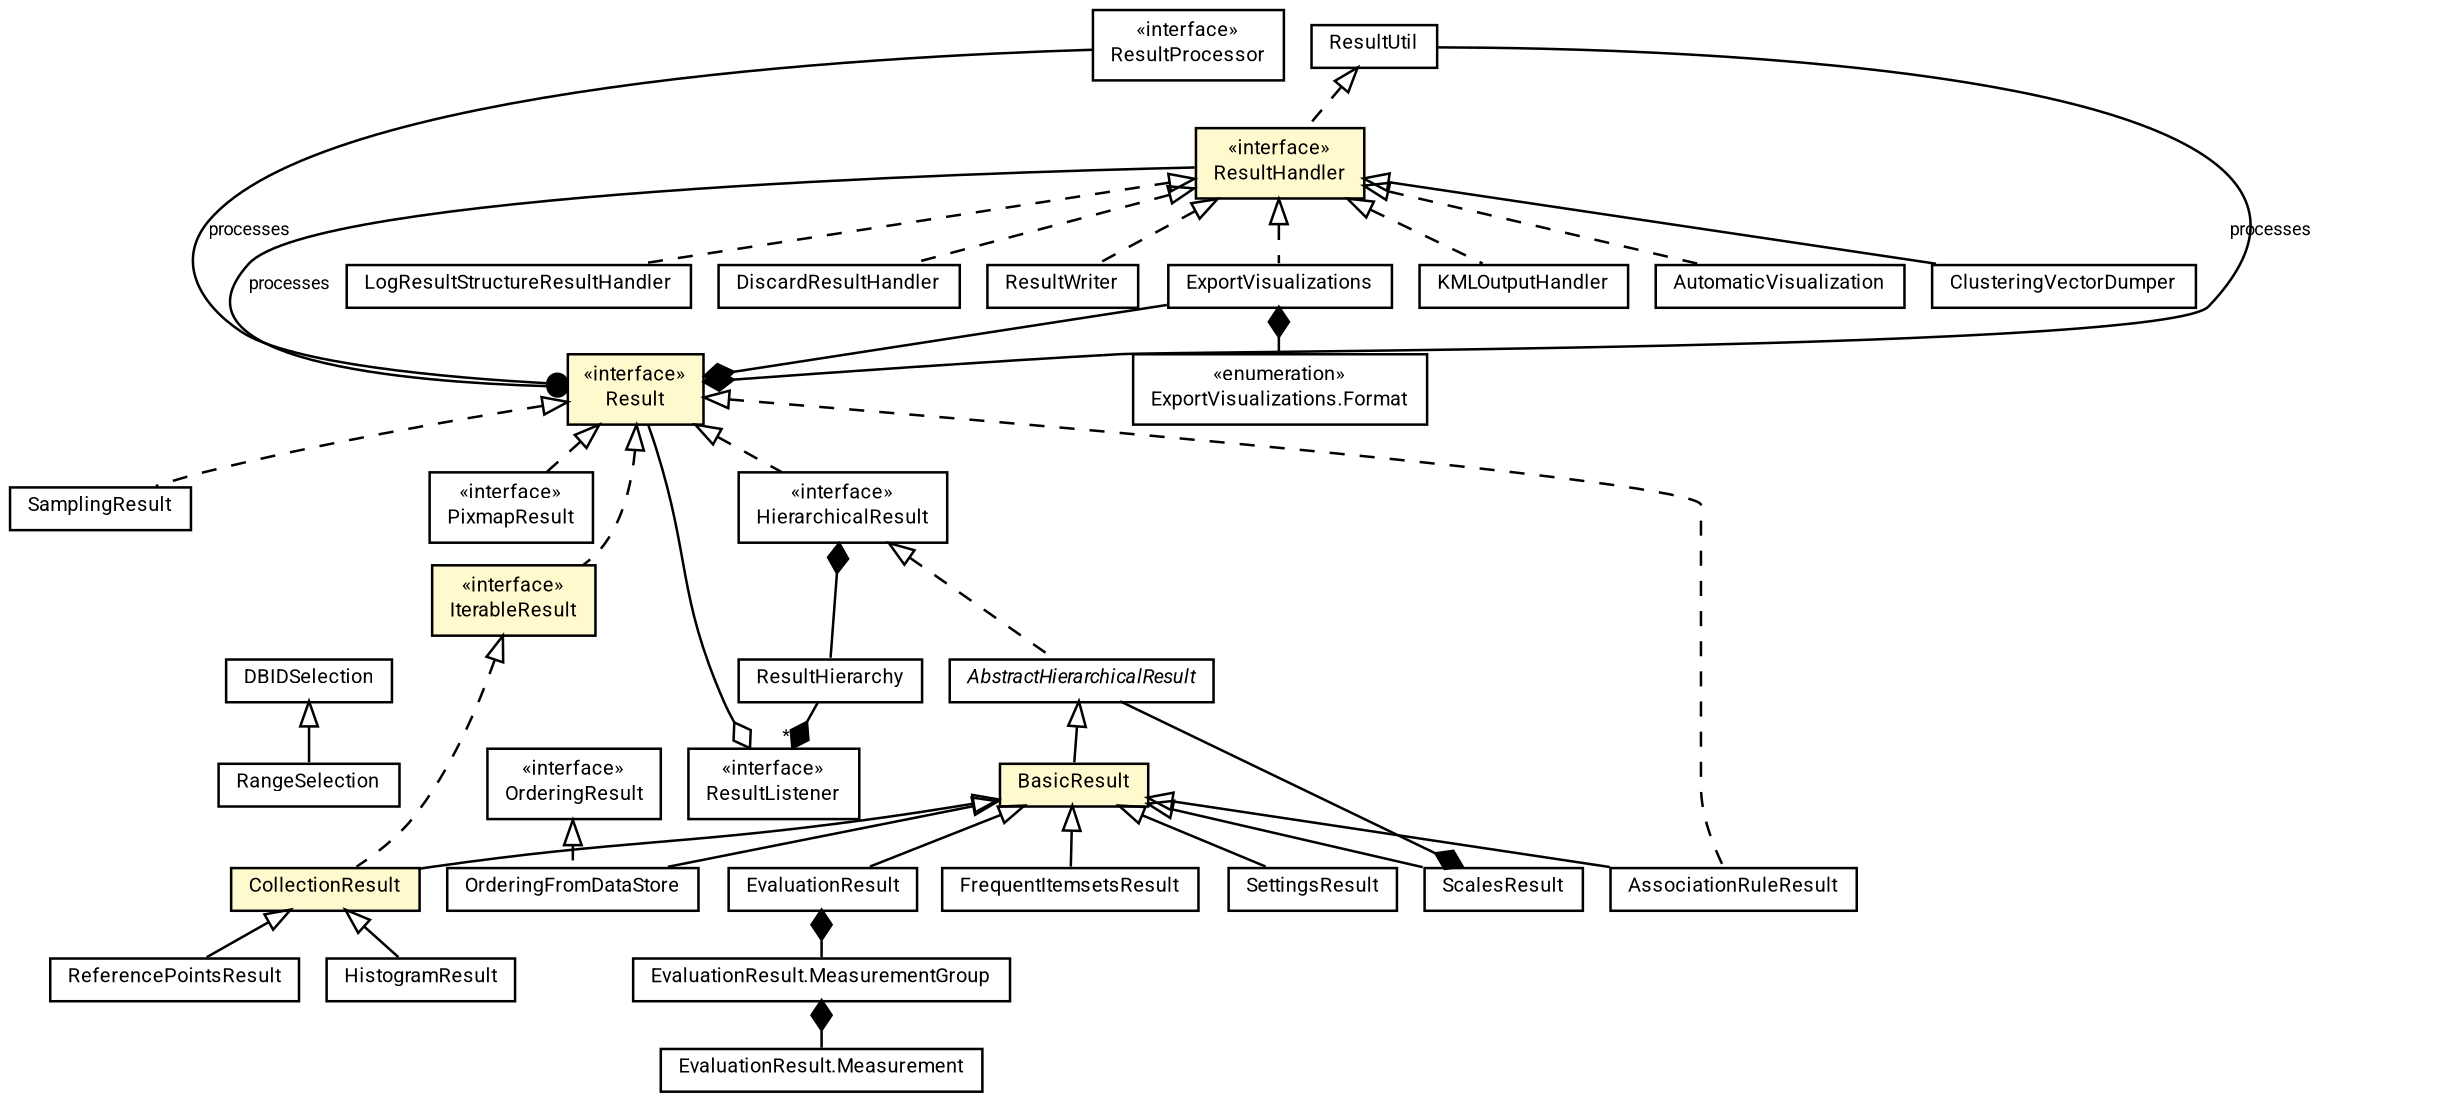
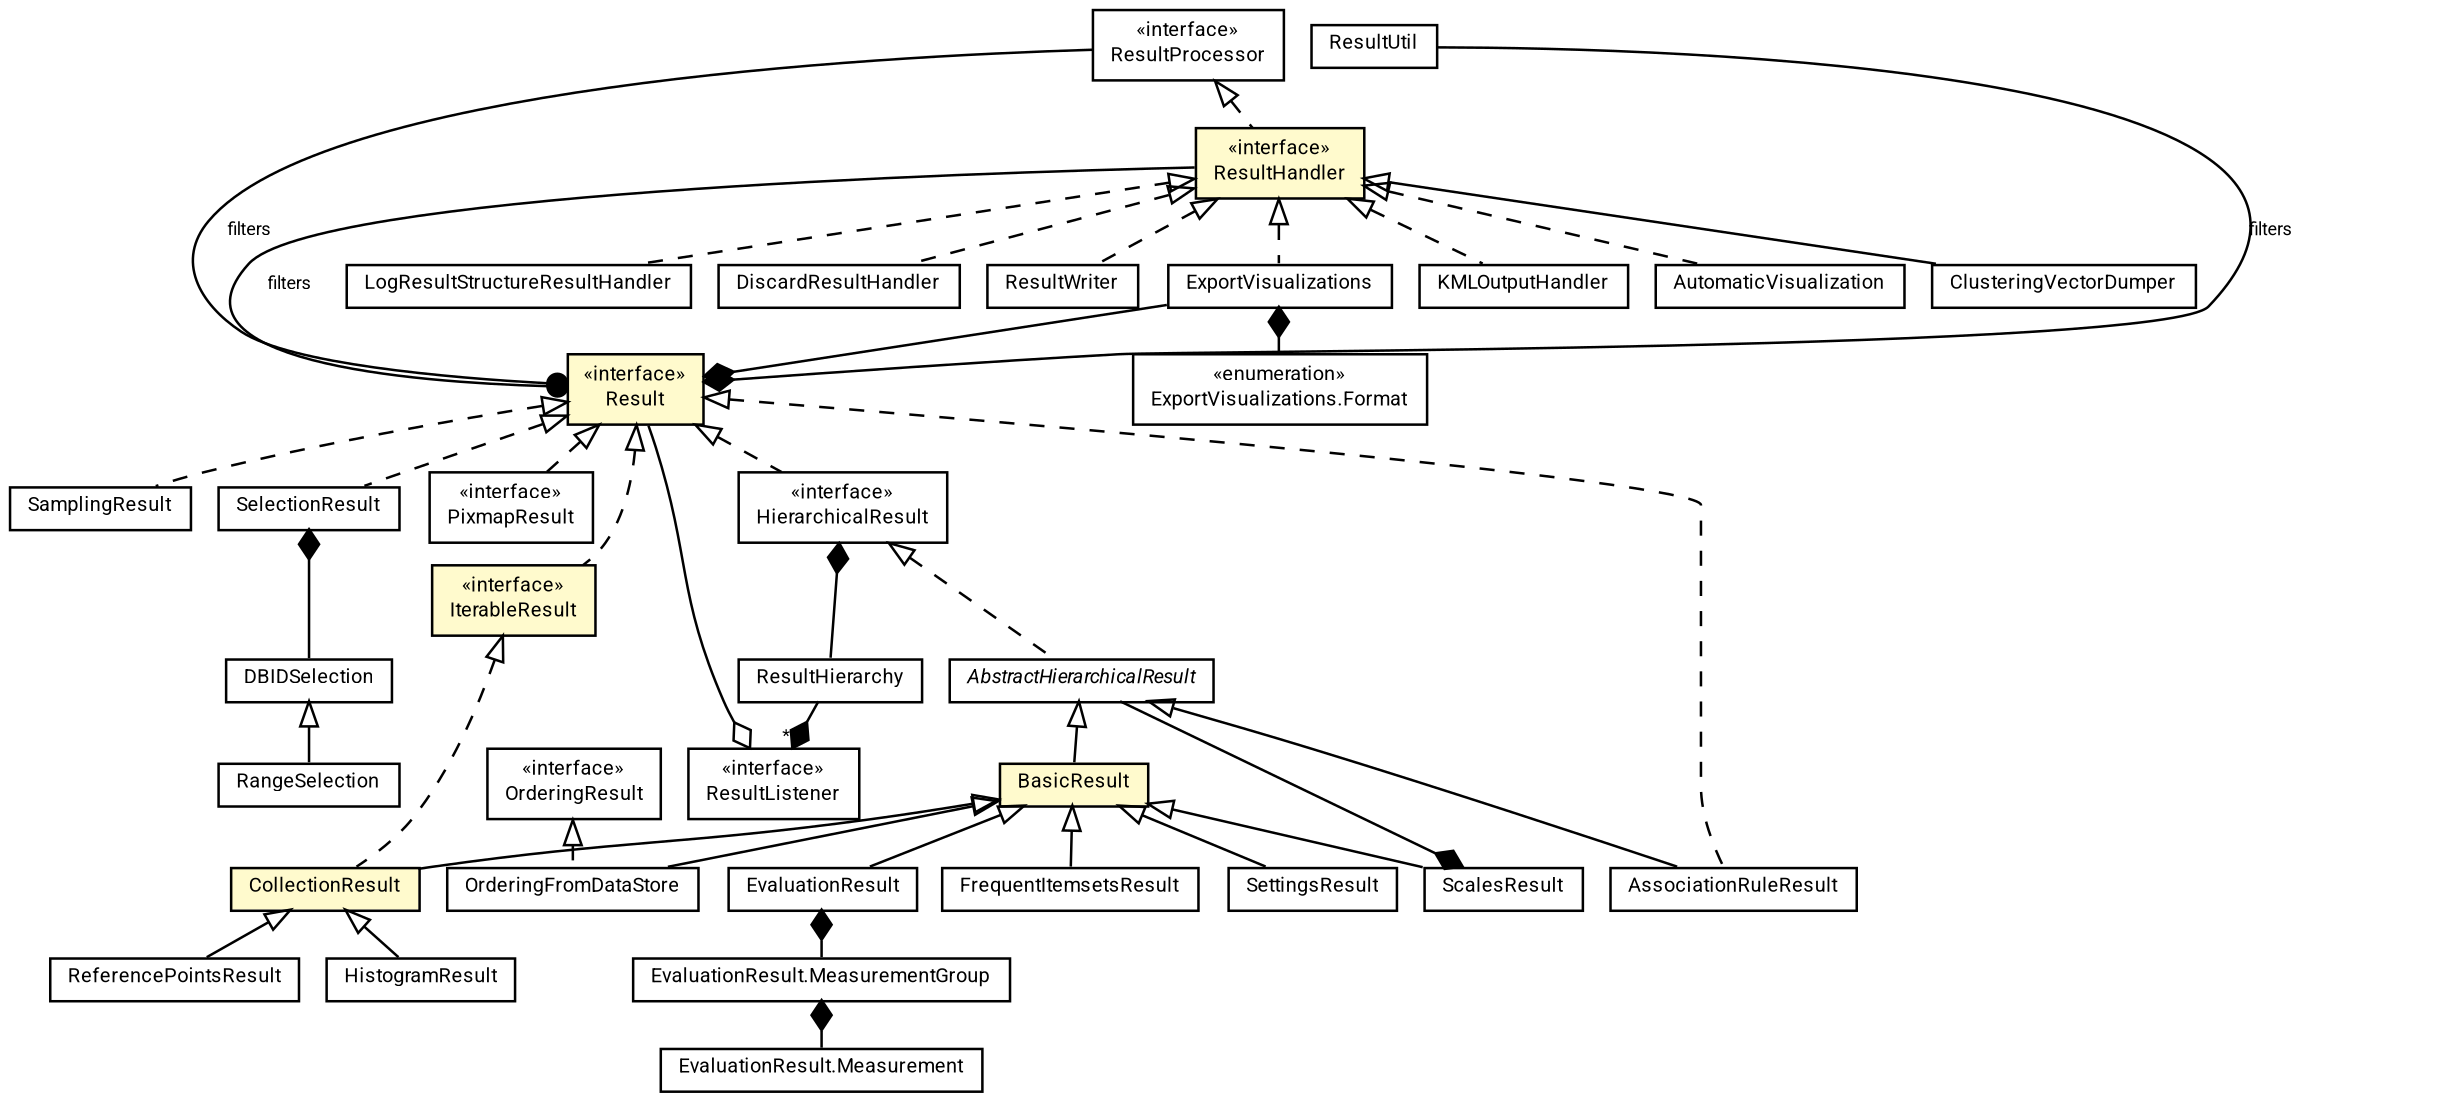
(1324, 107) -> (1242, 114)
(250, 231) -> (250, 231)
(2271, 231) -> (2271, 231)
(290, 285) -> (290, 285)
none -> (309, 508)
(1337, 826) -> (1426, 785)
